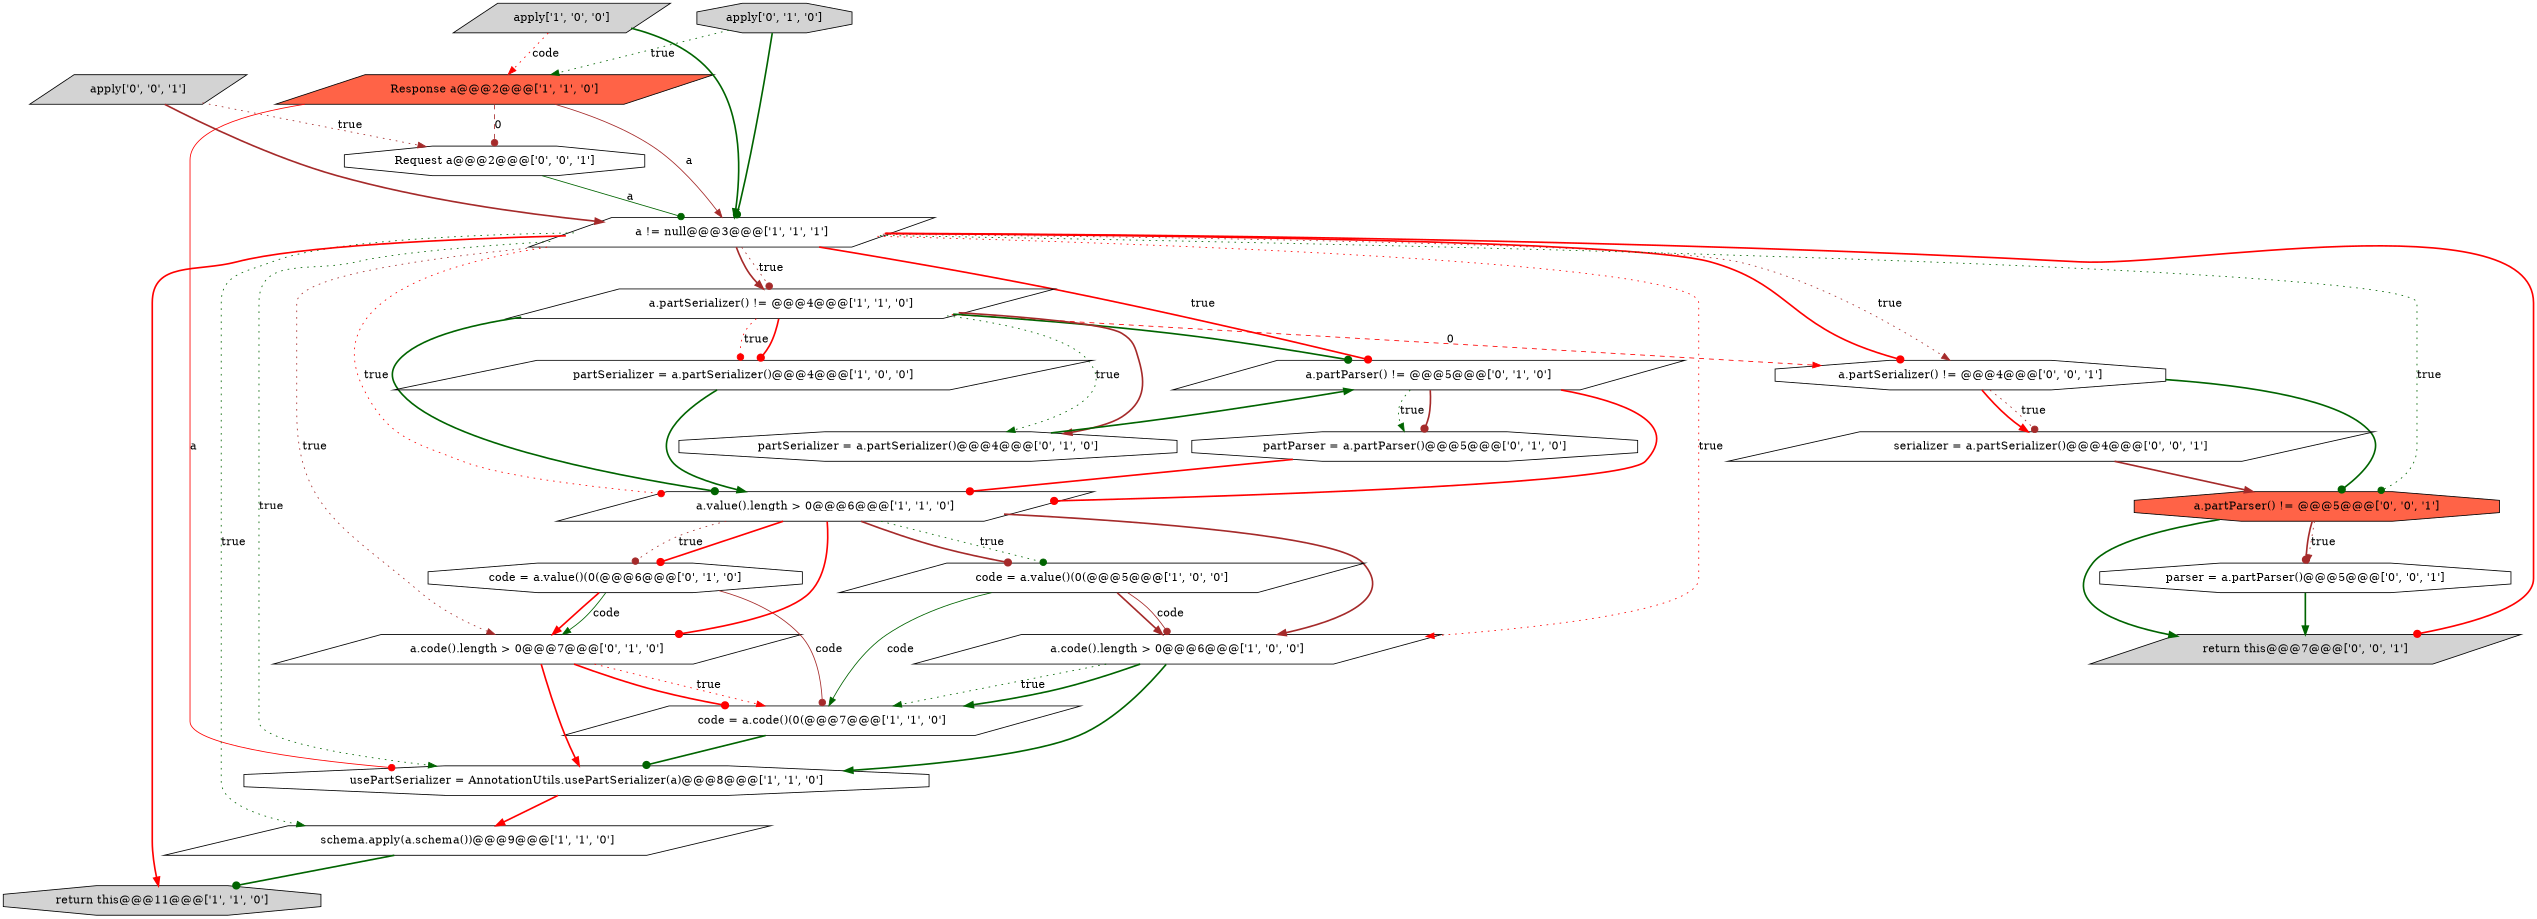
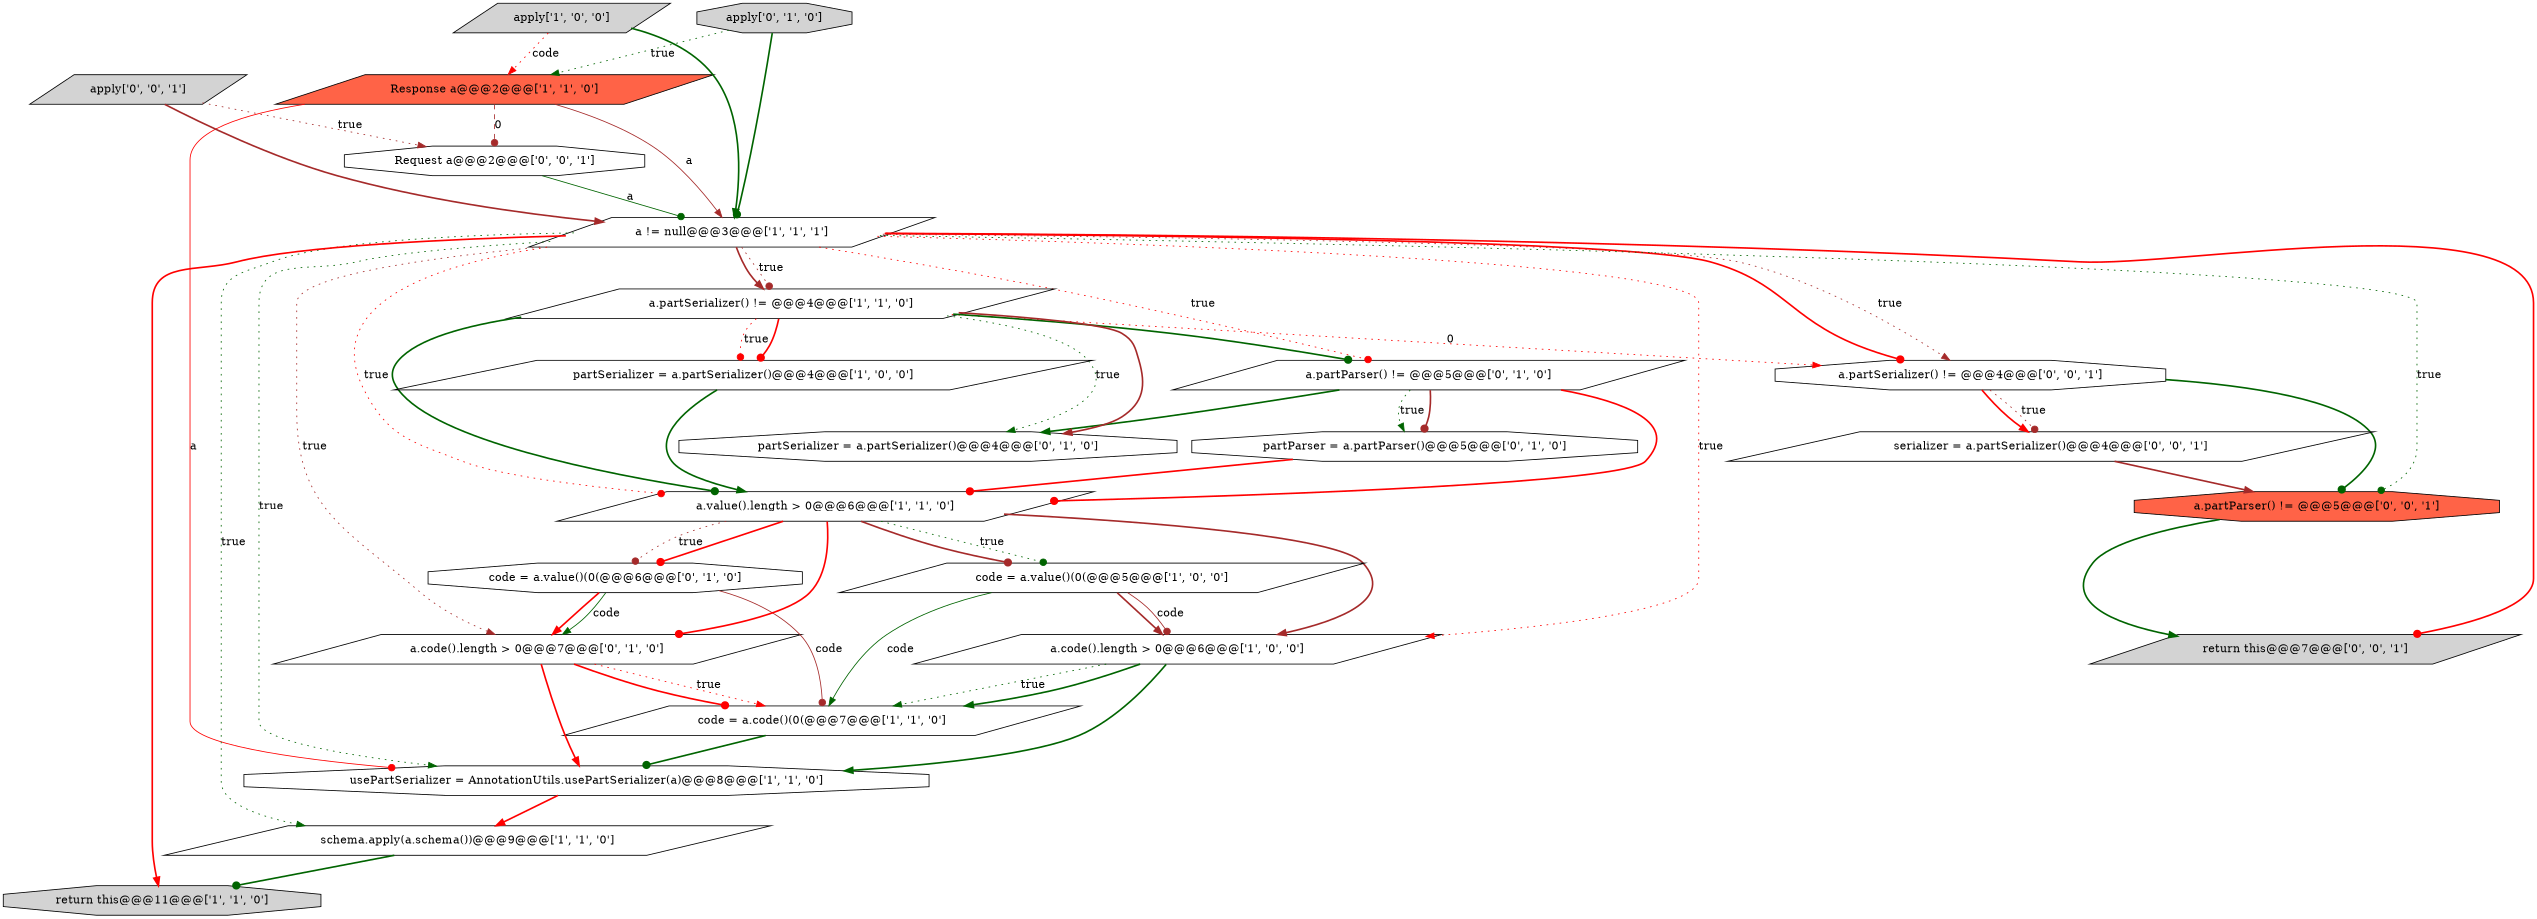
(1093, 297) -> (1093, 297)
(1382, 340) -> (1382, 340)
(1198, 414) -> (1195, 412)
(2305, 578) -> none
